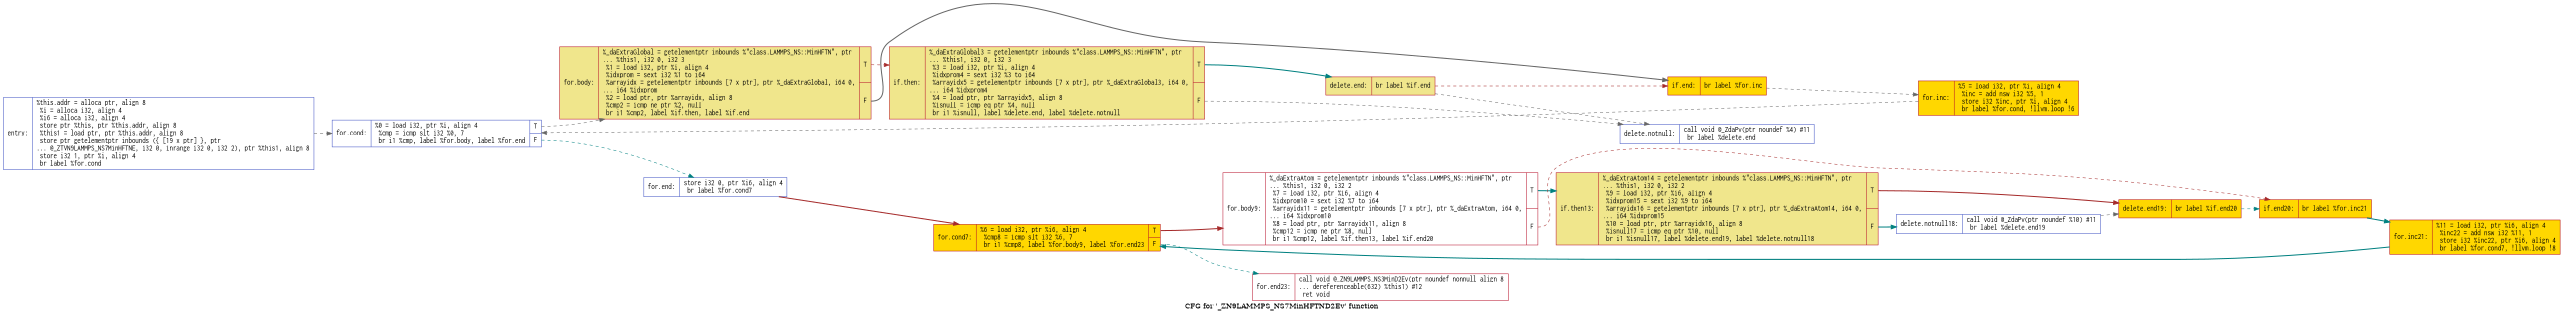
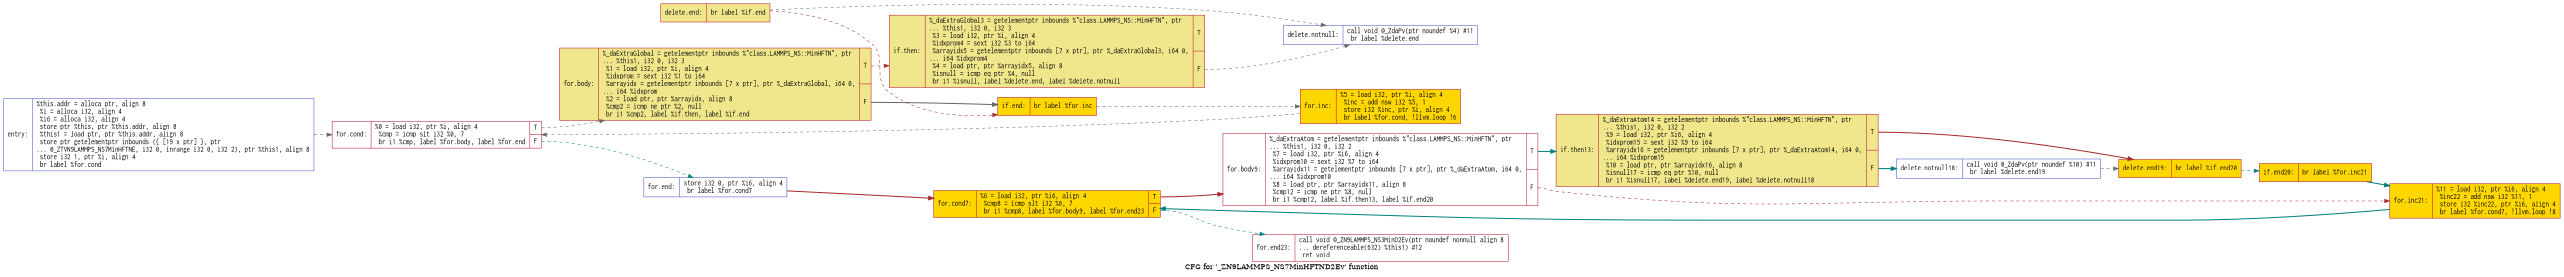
(1266, 68) -> none
(437, 134) -> (437, 135)
(1875, 168) -> (1961, 201)
